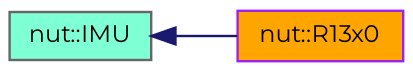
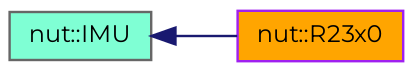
(320, 36) -> (320, 36)
